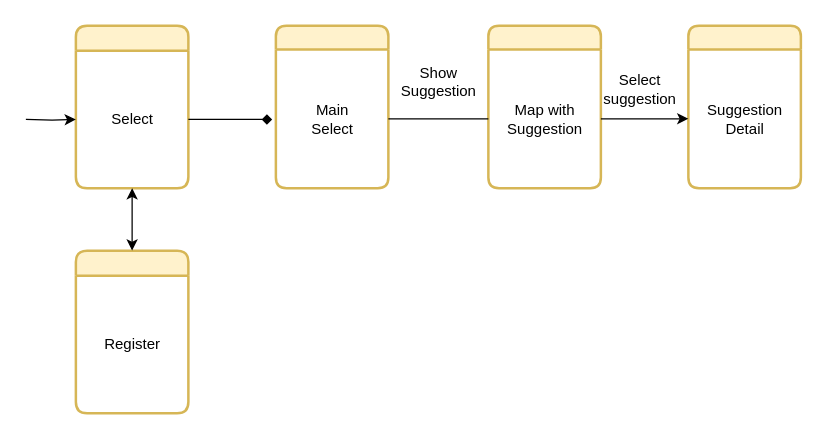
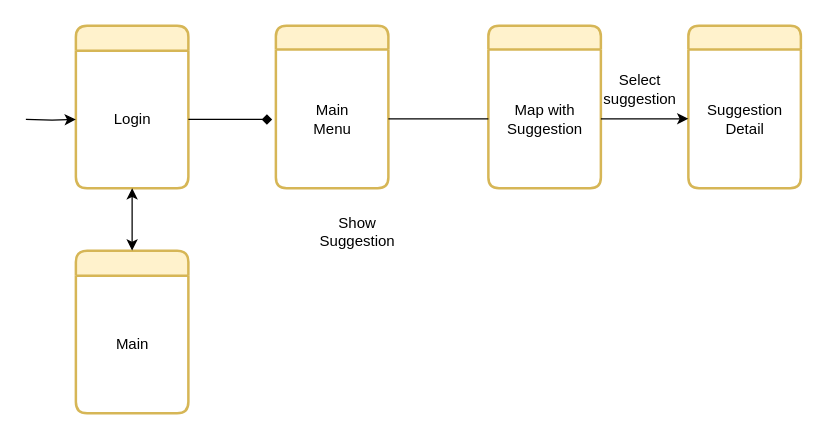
(438, 82) -> (357, 232)
(133, 119) -> (133, 119)
(333, 119) -> (333, 119)
(133, 344) -> (133, 344)
